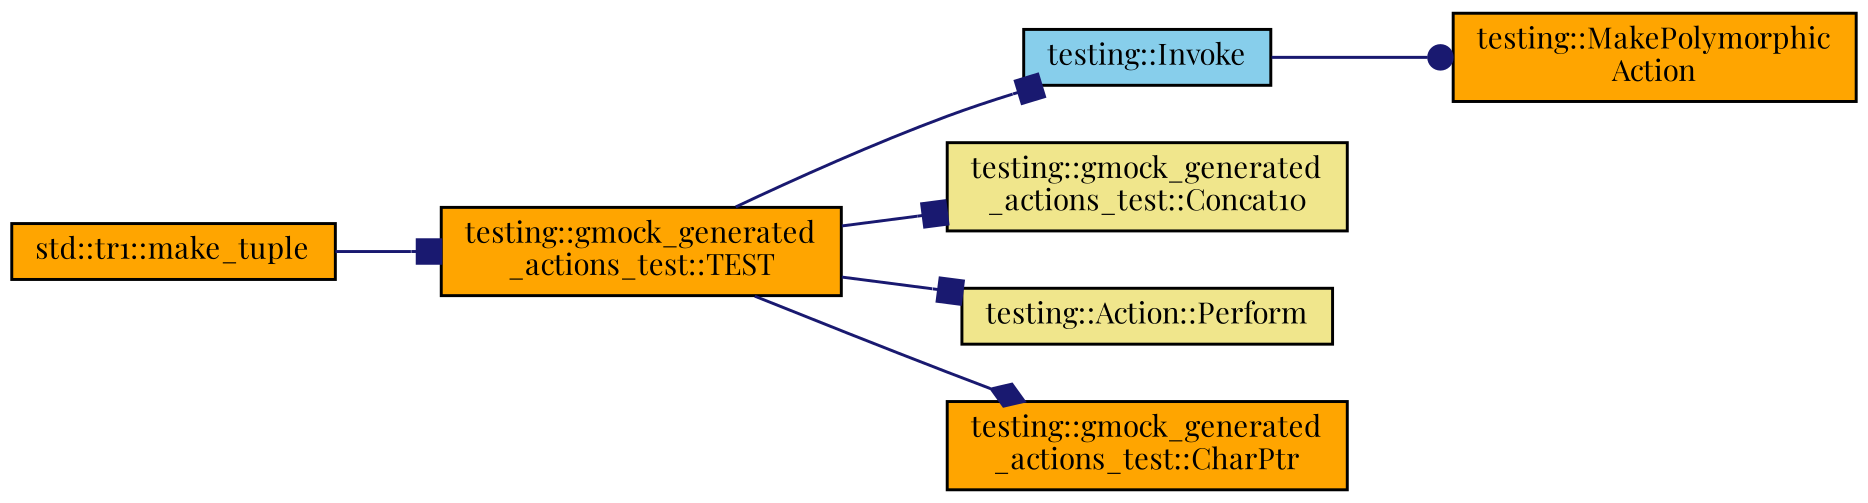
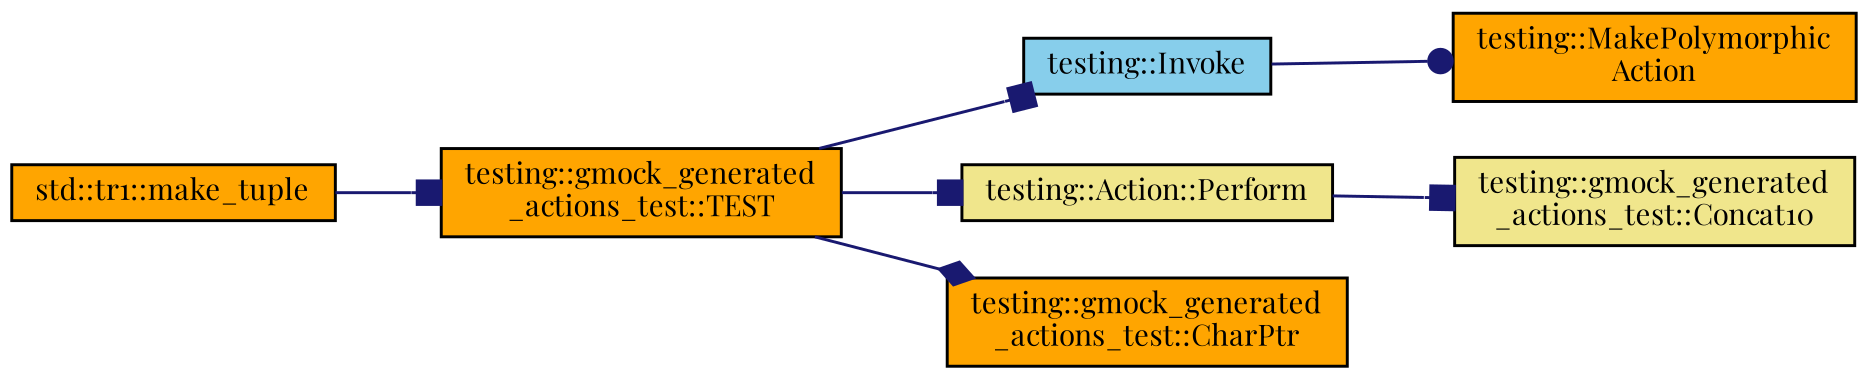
(880, 221) -> (1378, 197)
